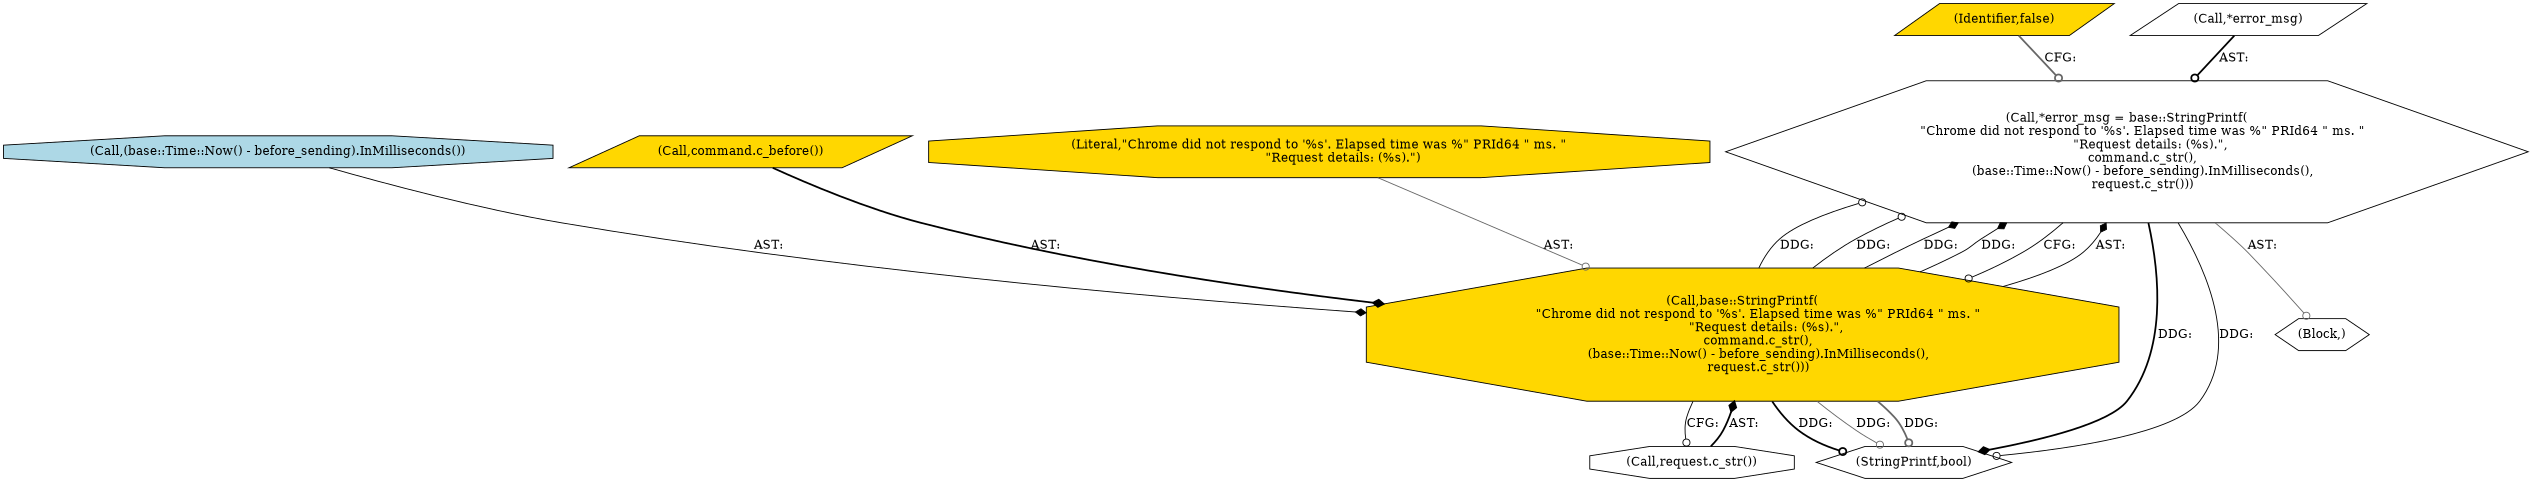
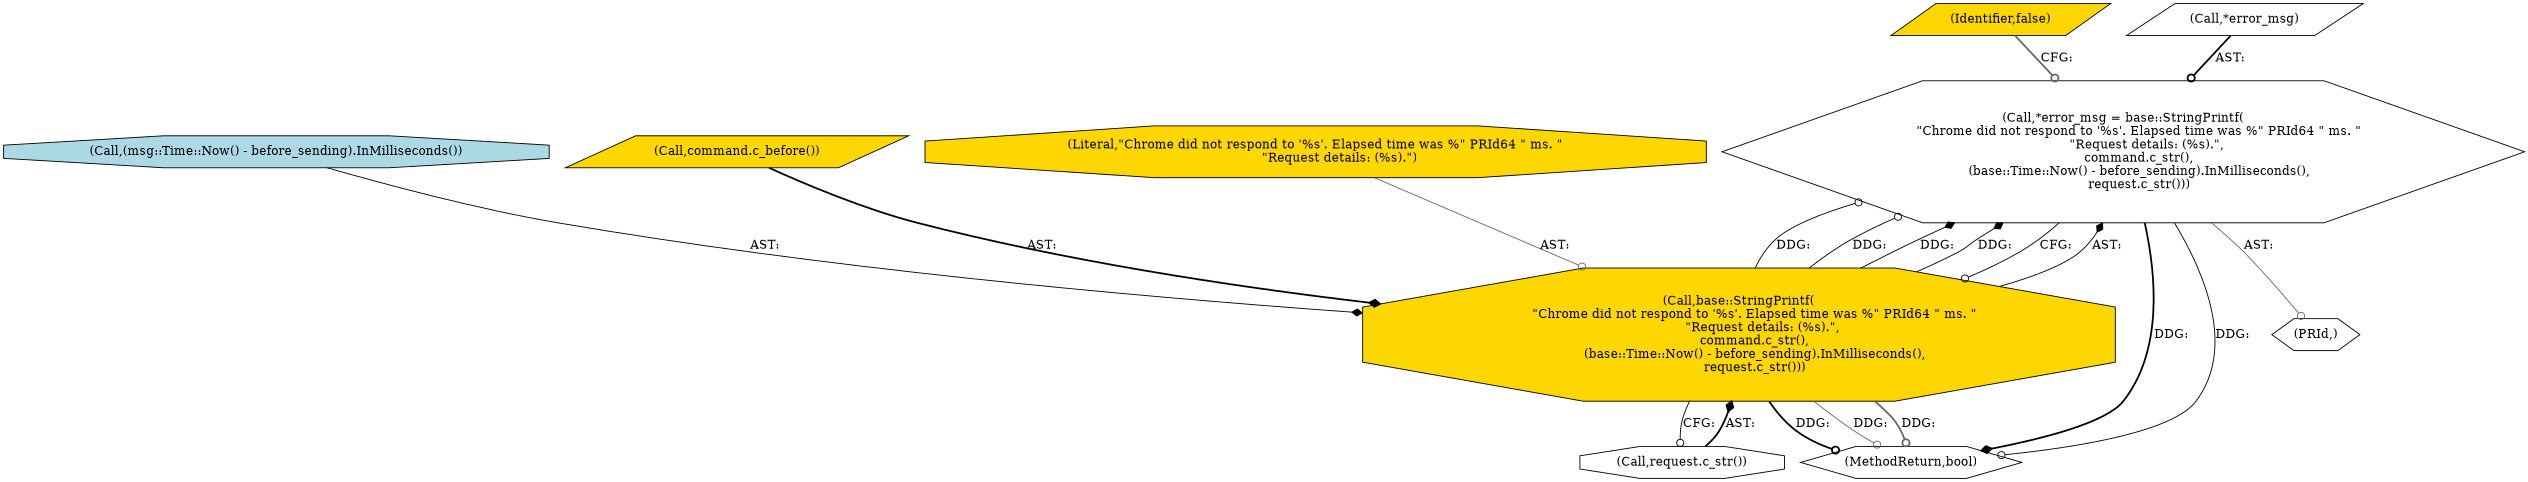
(278, 152) -> (276, 152)
(2322, 335) -> (2316, 335)
(1914, 462) -> (1911, 462)
